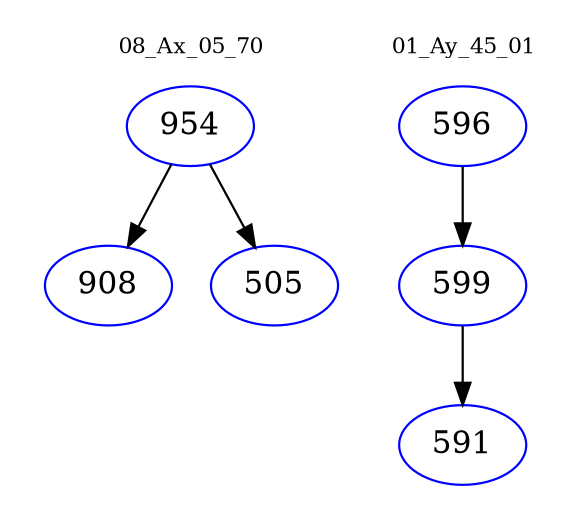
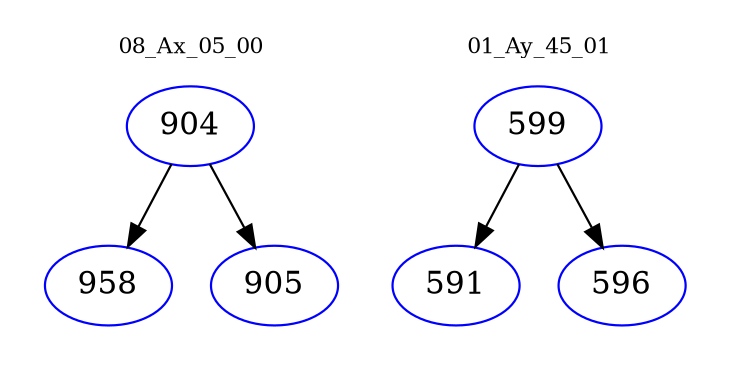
(192, 48) -> (192, 48)
(190, 126) -> (190, 126)
(463, 195) -> (575, 196)
(108, 286) -> (108, 286)
(275, 286) -> (275, 286)
